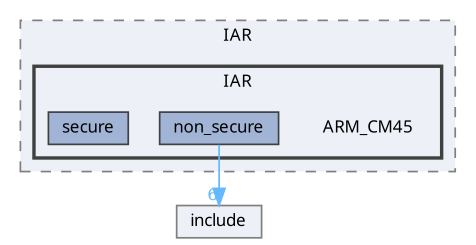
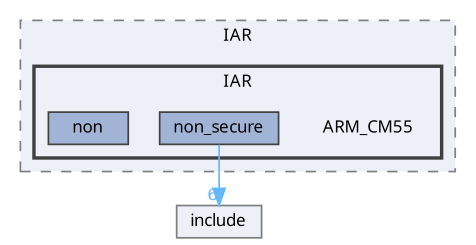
(88, 128) -> (88, 128)
(369, 128) -> (369, 128)
